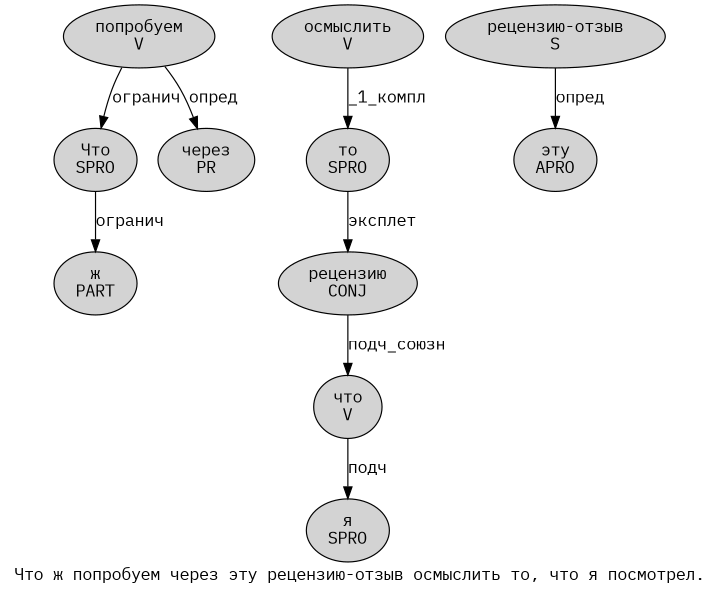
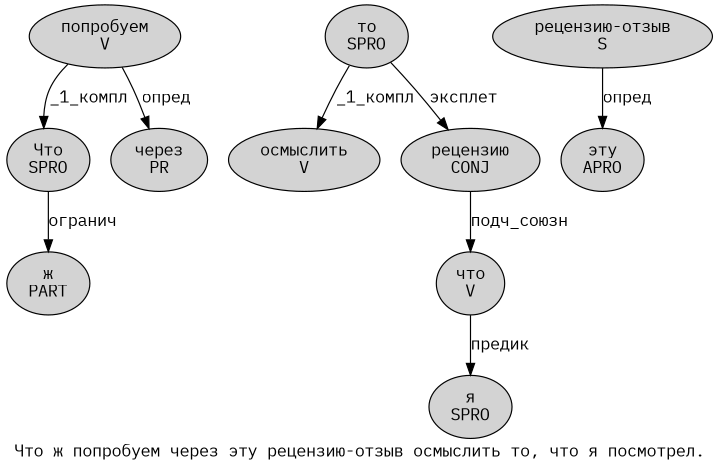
(348, 92) -> (335, 91)
(146, 98) -> (89, 98)
(368, 469) -> (500, 345)
